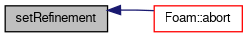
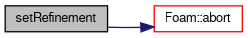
(137, 10) -> (124, 28)
